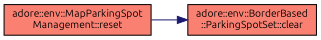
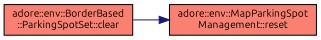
(164, 20) -> (146, 20)
